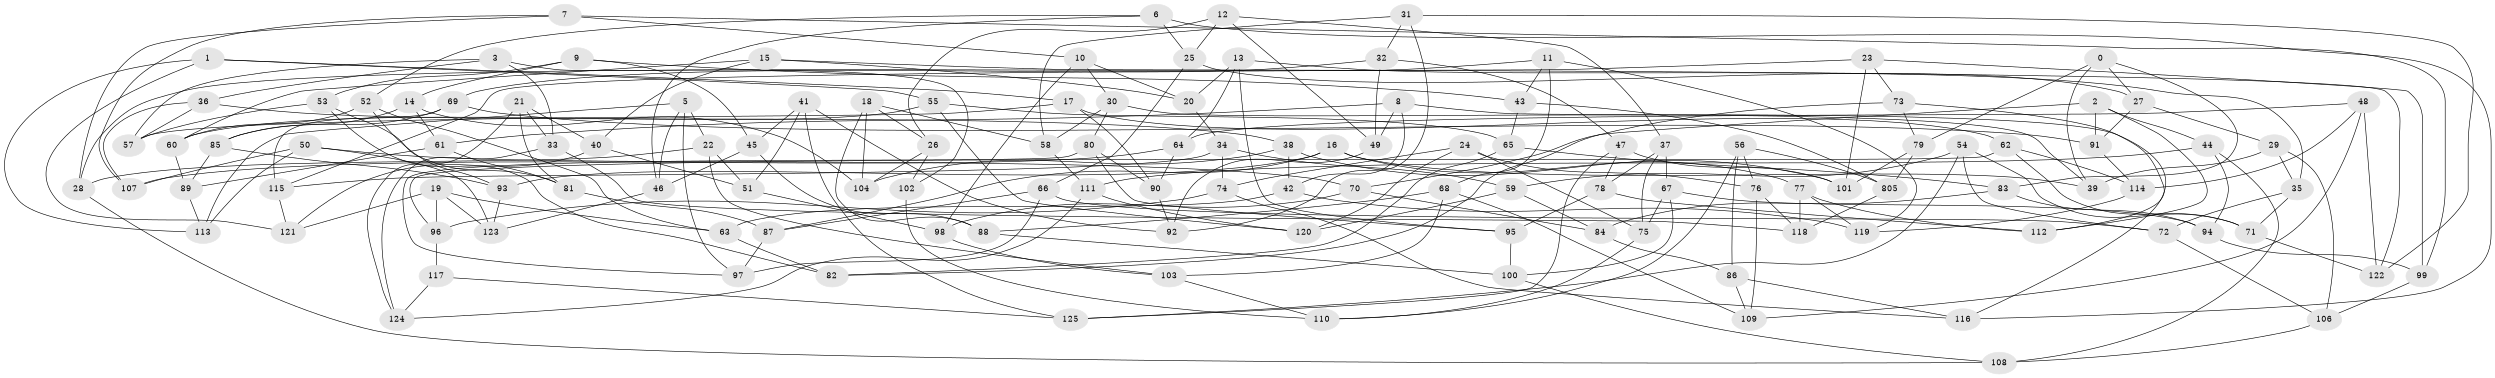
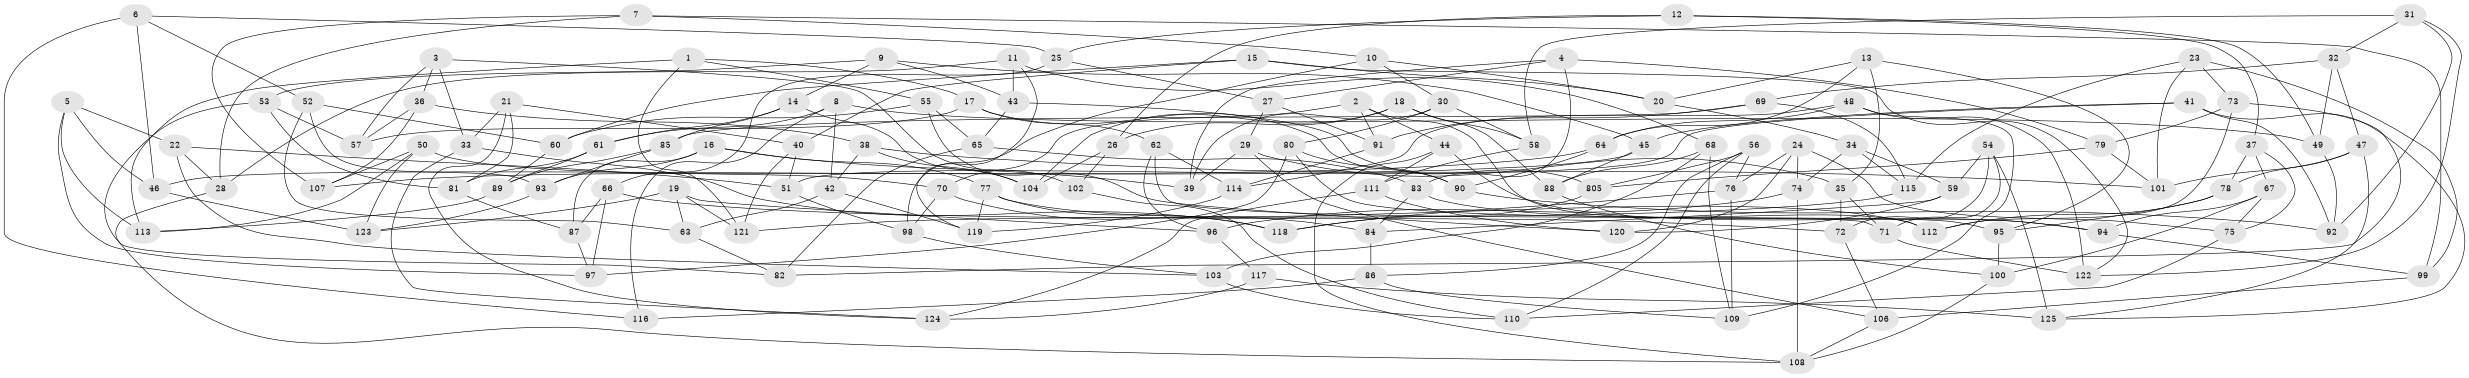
(2101, 59) -> (1562, 59)
(1601, 296) -> (1797, 276)
